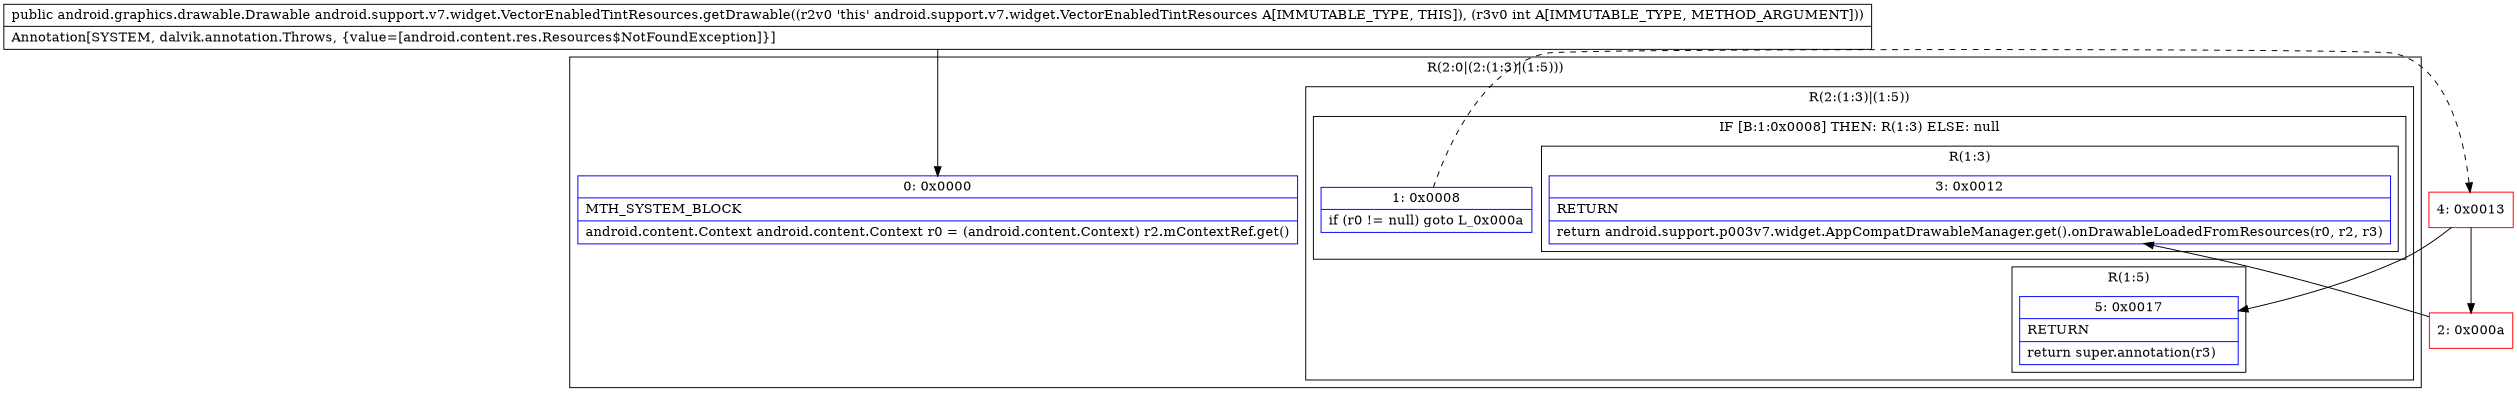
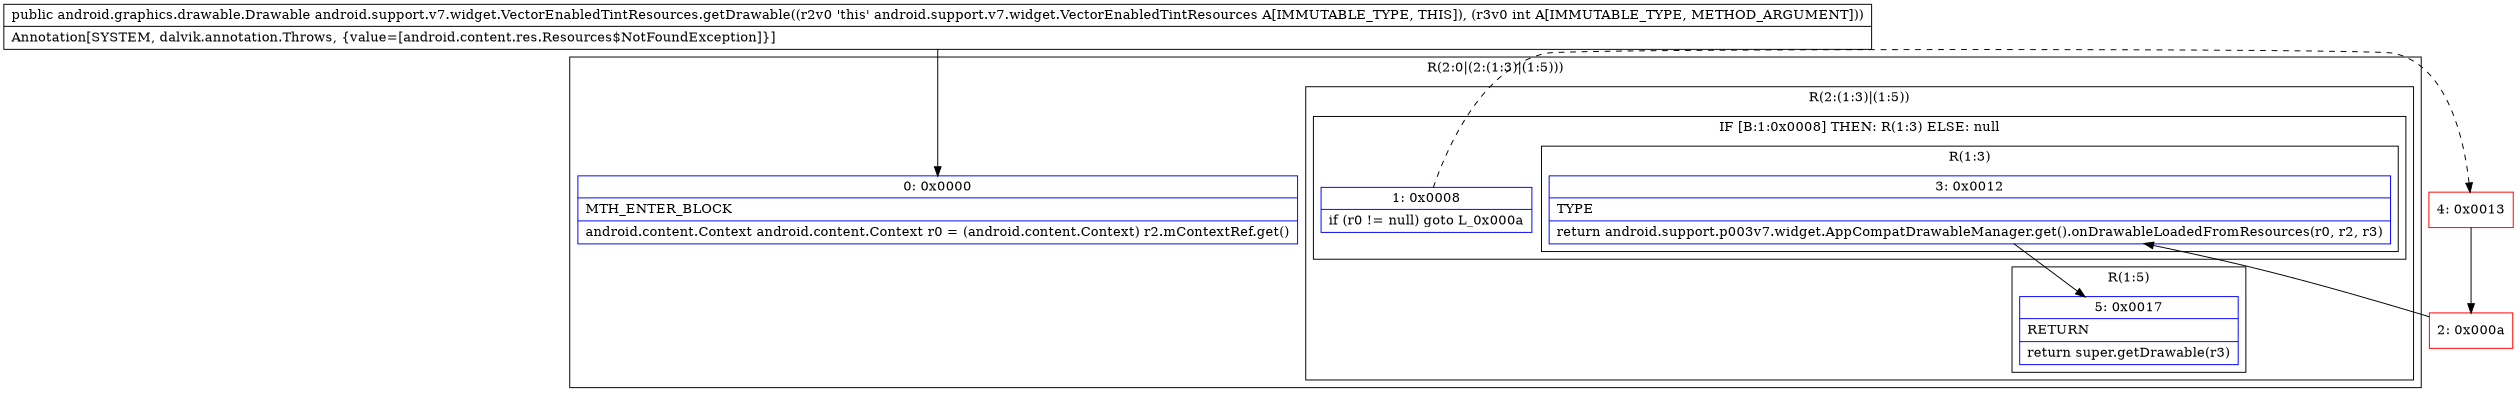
(664, 209) -> (659, 209)
(1588, 209) -> (1576, 209)
(2354, 278) -> (2054, 273)
(2122, 353) -> (2129, 353)
